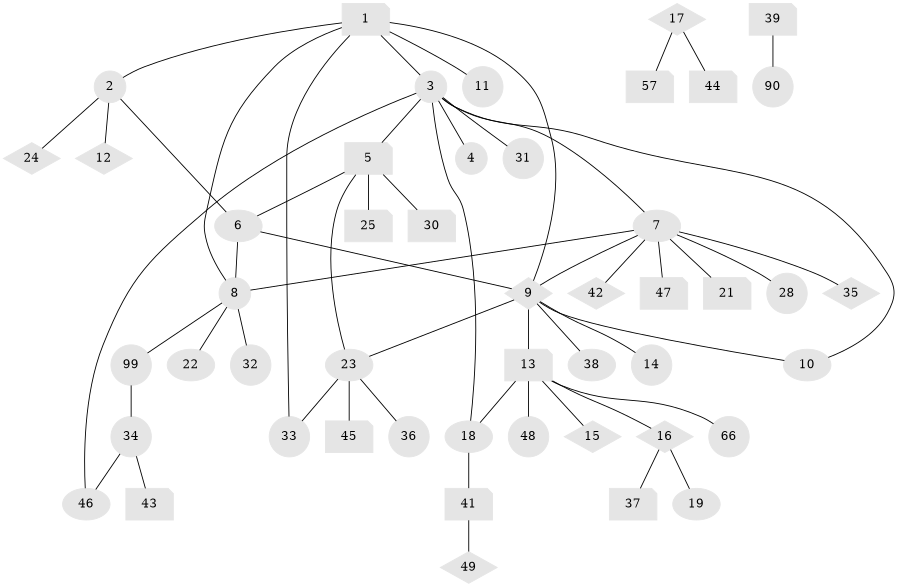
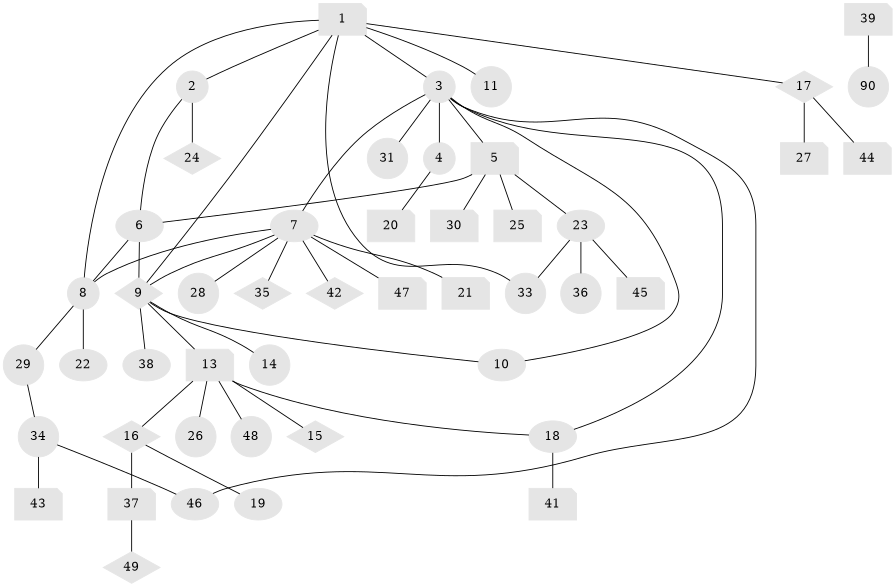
none -> (575, 53)
(650, 87) -> (804, 158)
(104, 158) -> none
none -> (391, 226)
(442, 328) -> none
(131, 365) -> (24, 365)
(251, 365) -> none
(729, 437) -> (196, 437)
(469, 536) -> (132, 536)
